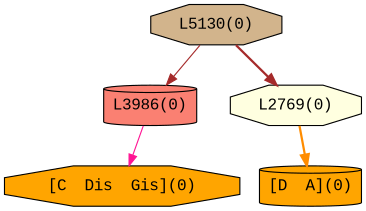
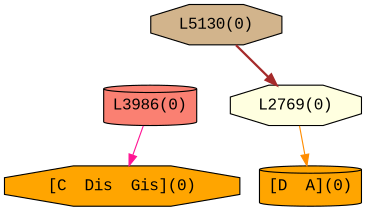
(187, 61) -> none
(302, 140) -> (302, 140)
